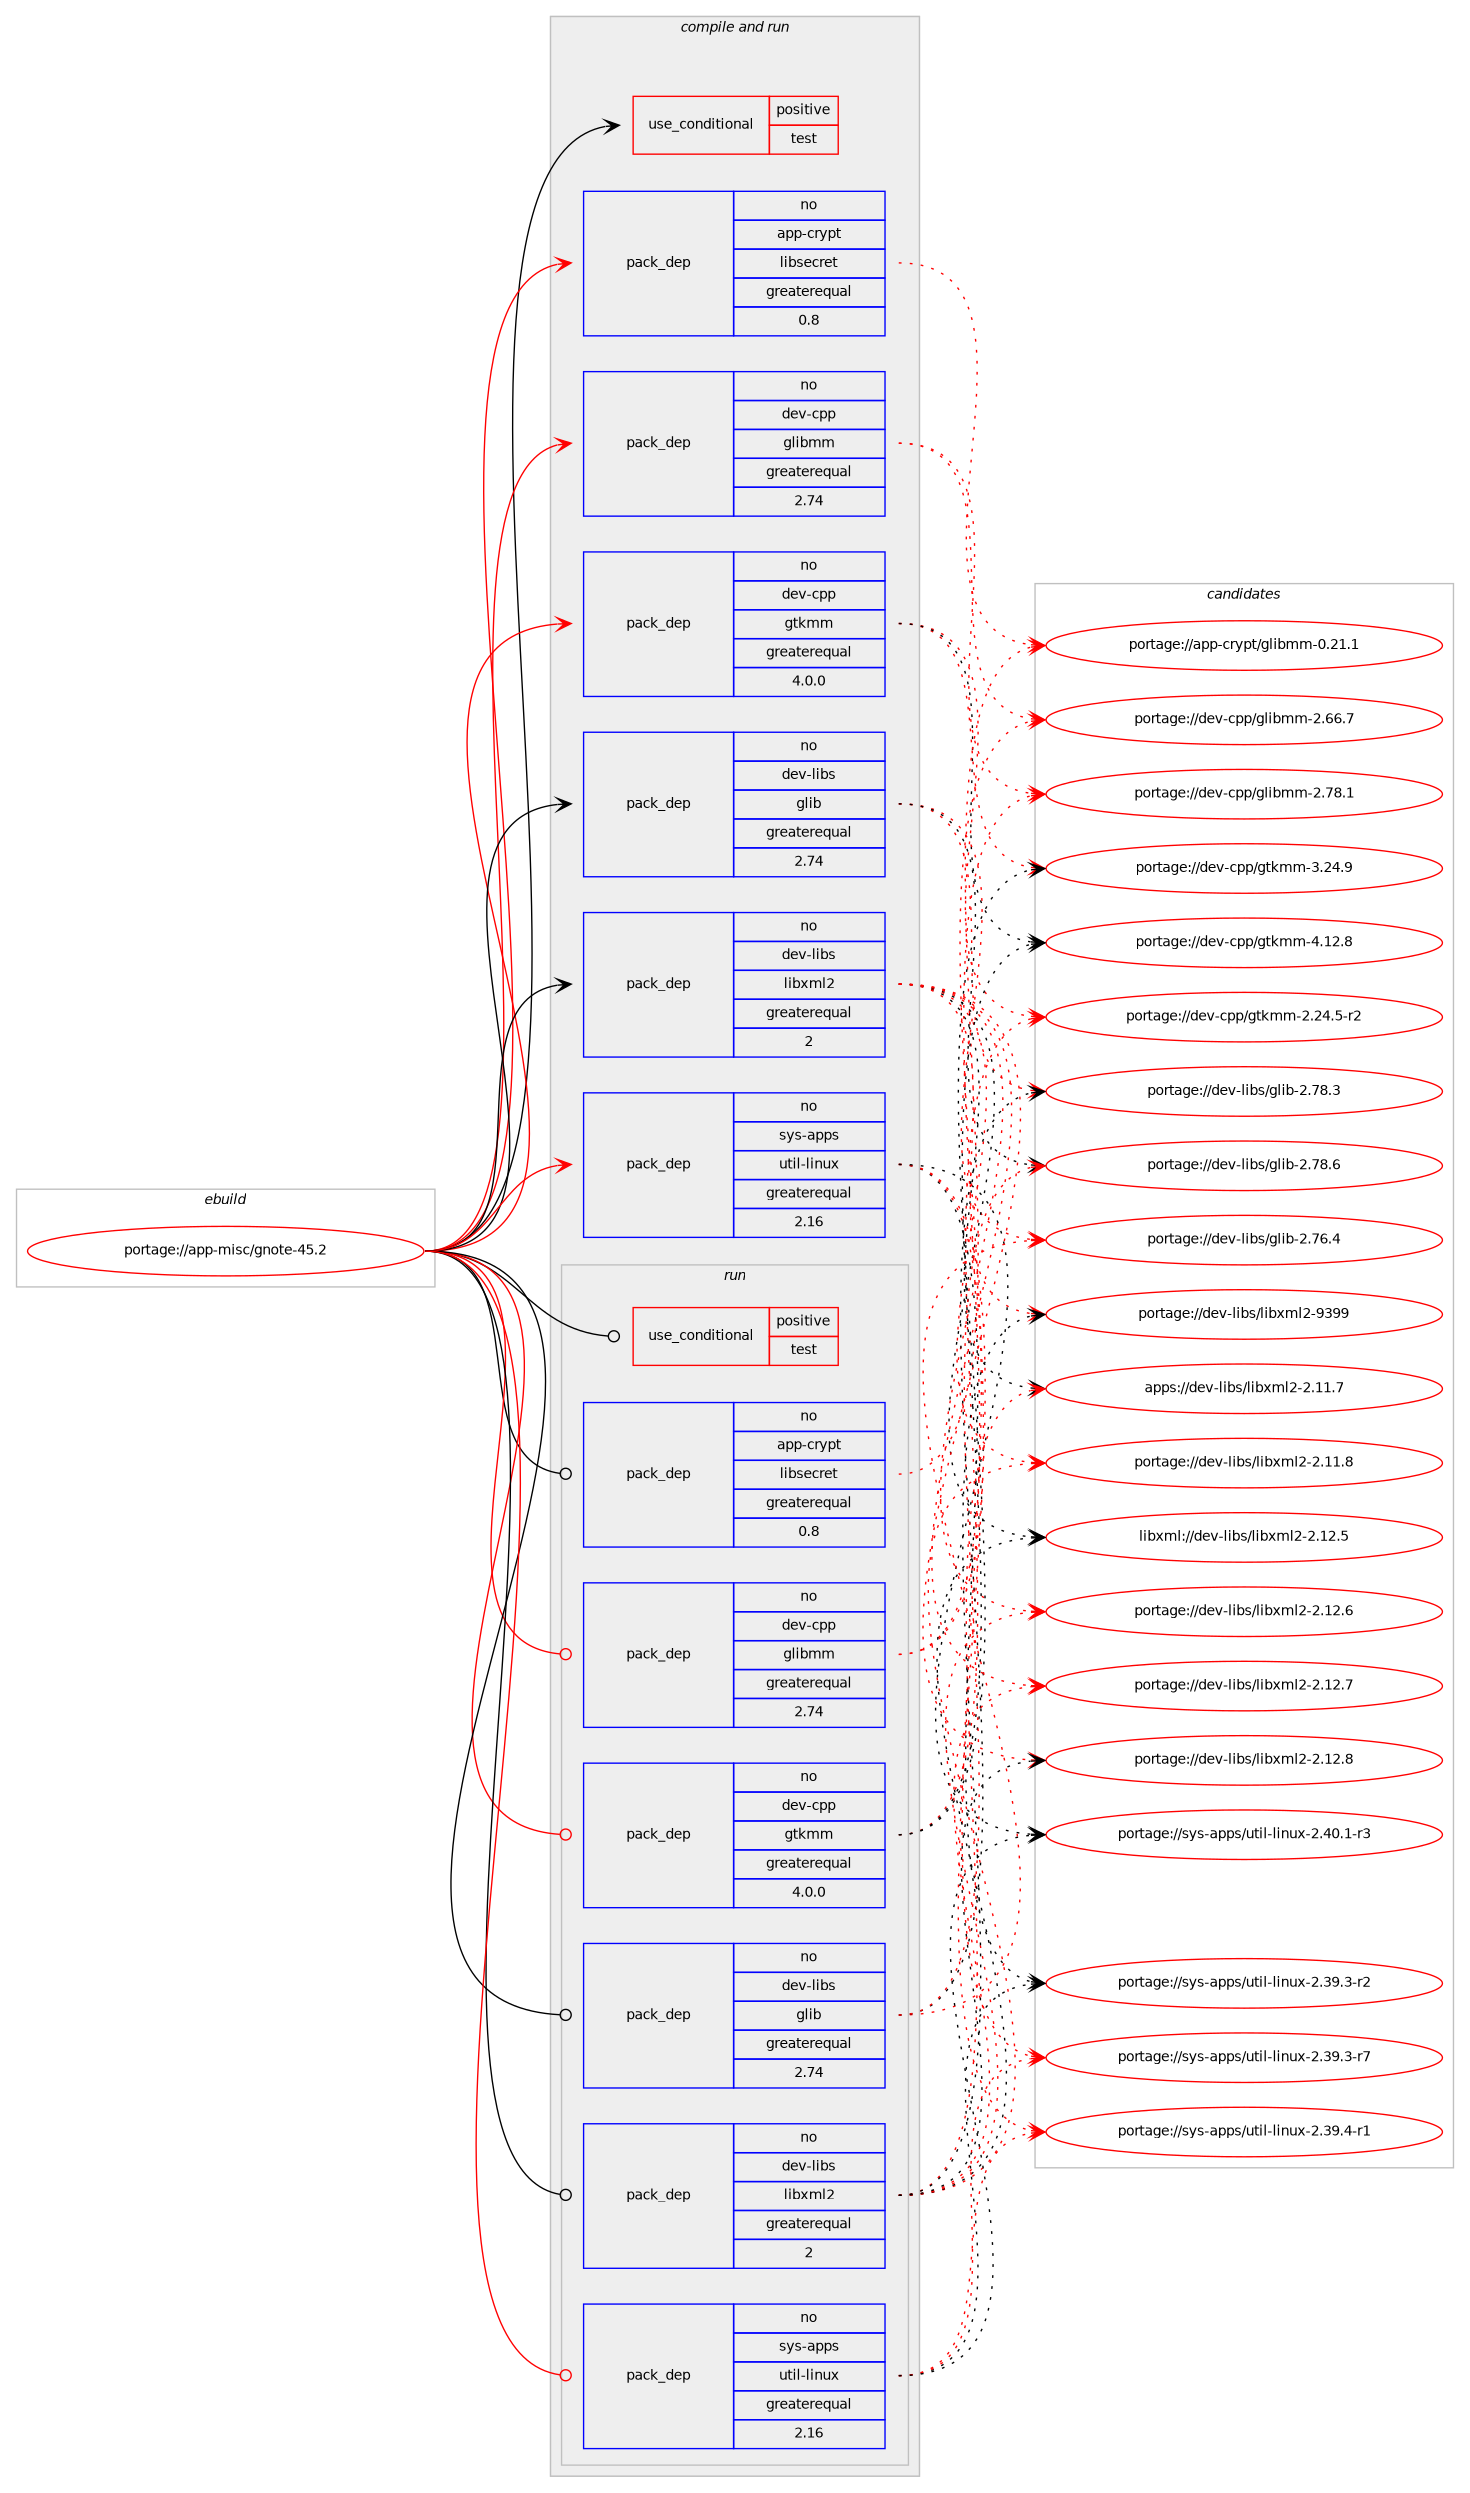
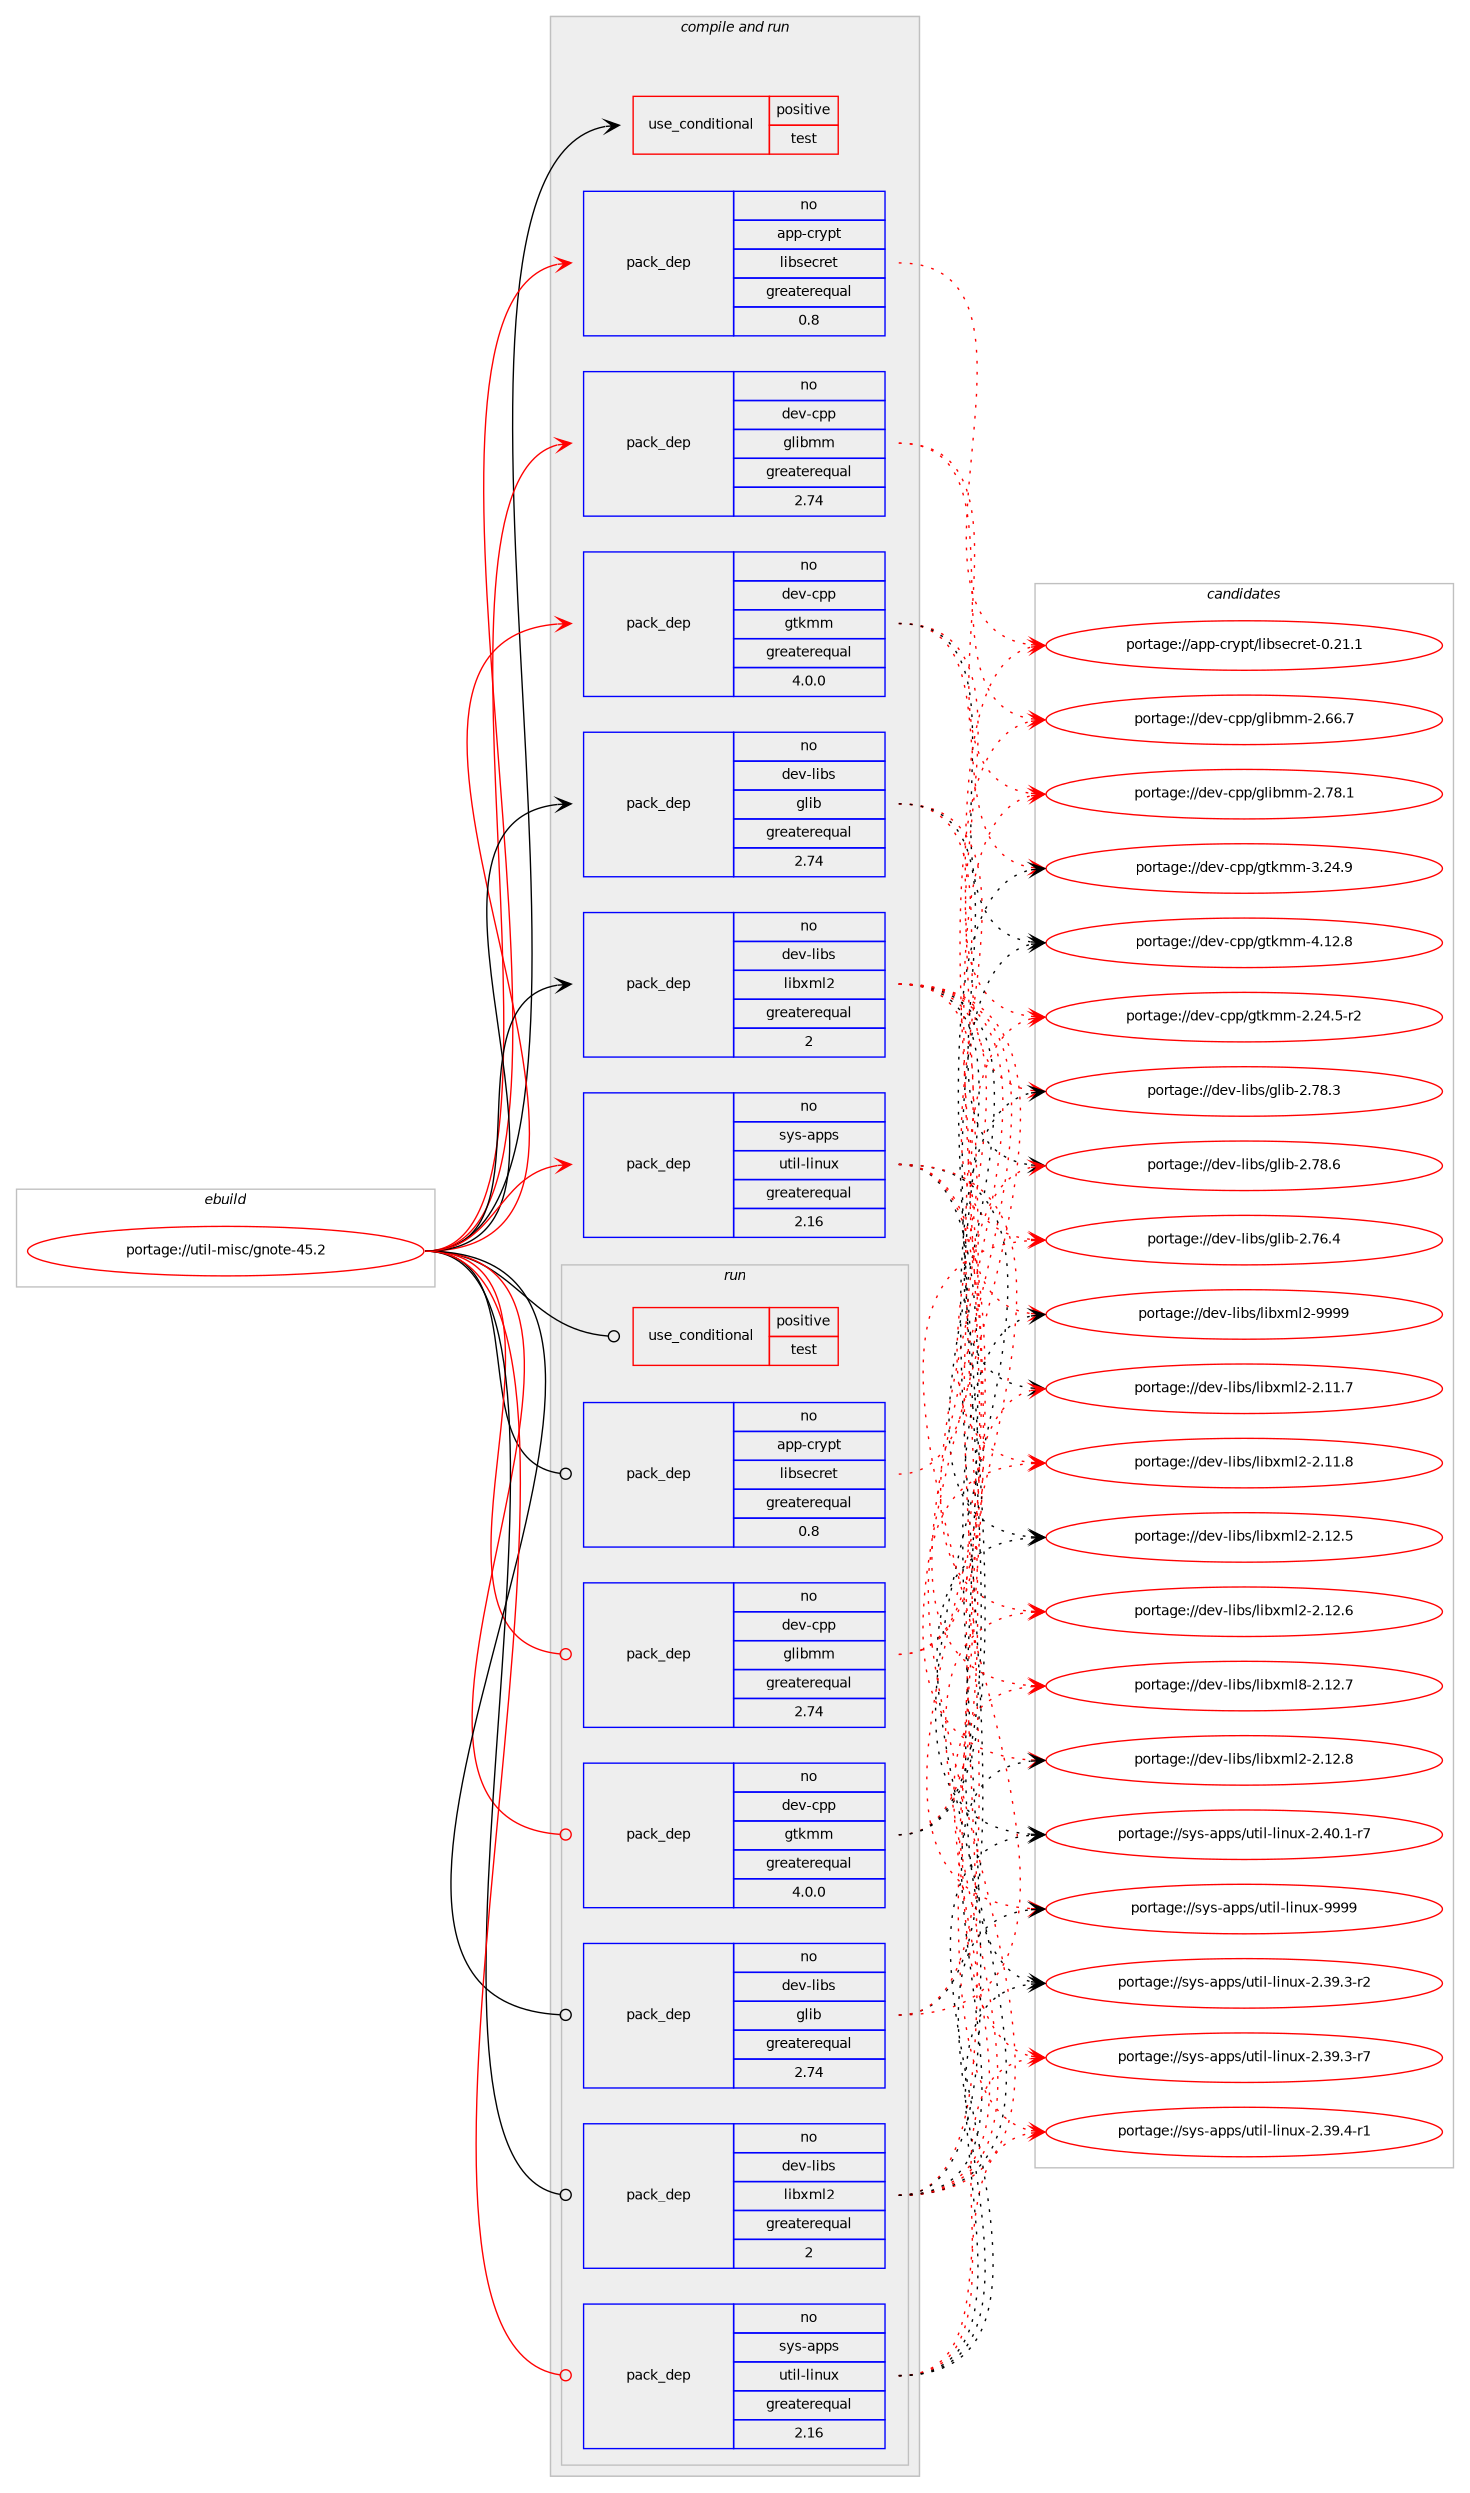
(1244, 646) -> (1244, 646)
(226, 1251) -> (226, 1251)
(1244, 1314) -> (1244, 1314)
(1244, 1389) -> (1244, 1389)
(1244, 1537) -> (1244, 1537)
(1244, 1686) -> (1244, 1686)
(1244, 1835) -> (1244, 1835)
none -> (1244, 1909)
